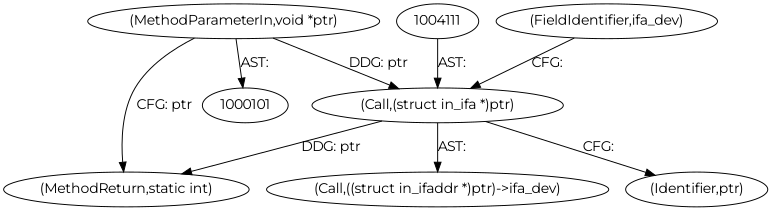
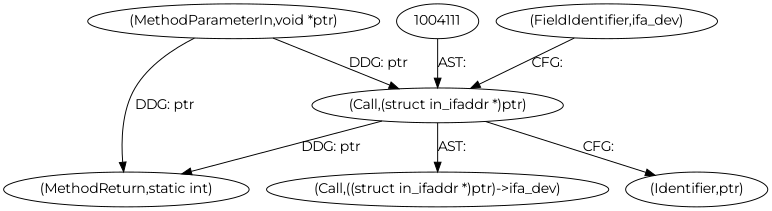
(165, 105) -> (165, 105)
(245, 105) -> none
(438, 105) -> (438, 105)
